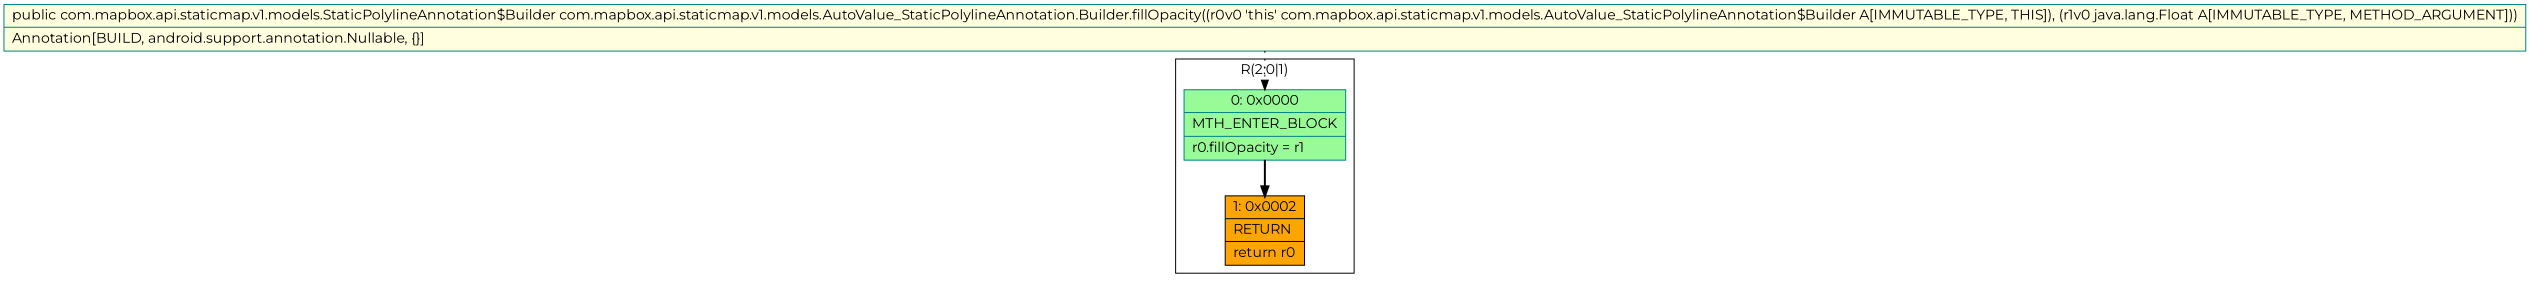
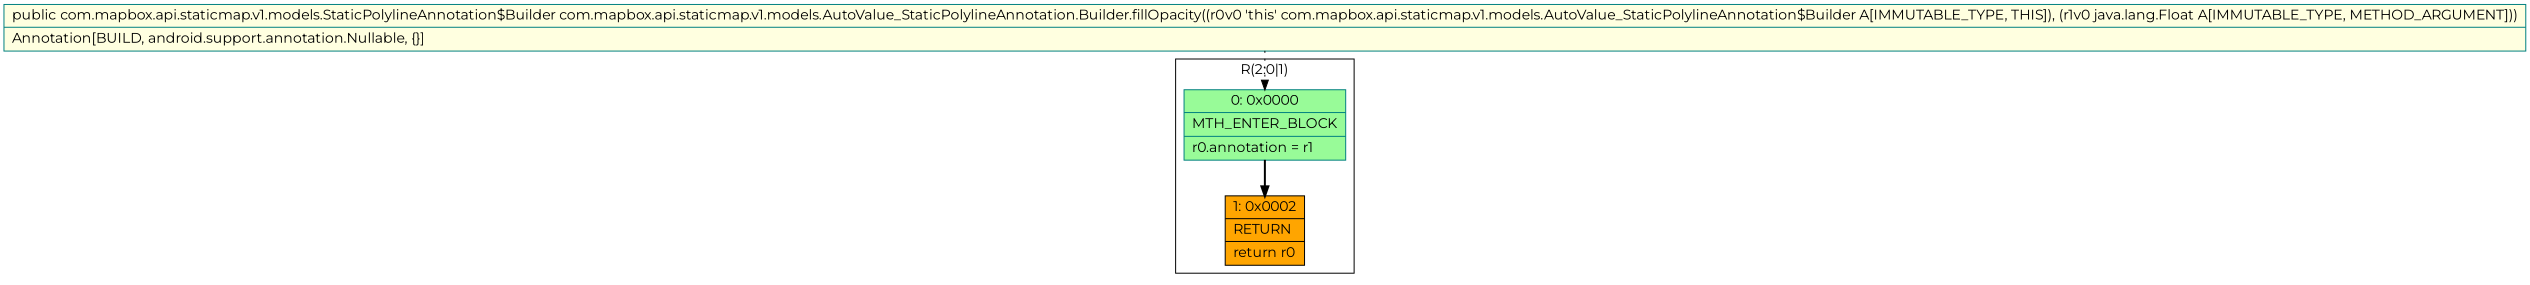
(1249, 148) -> (1253, 148)
